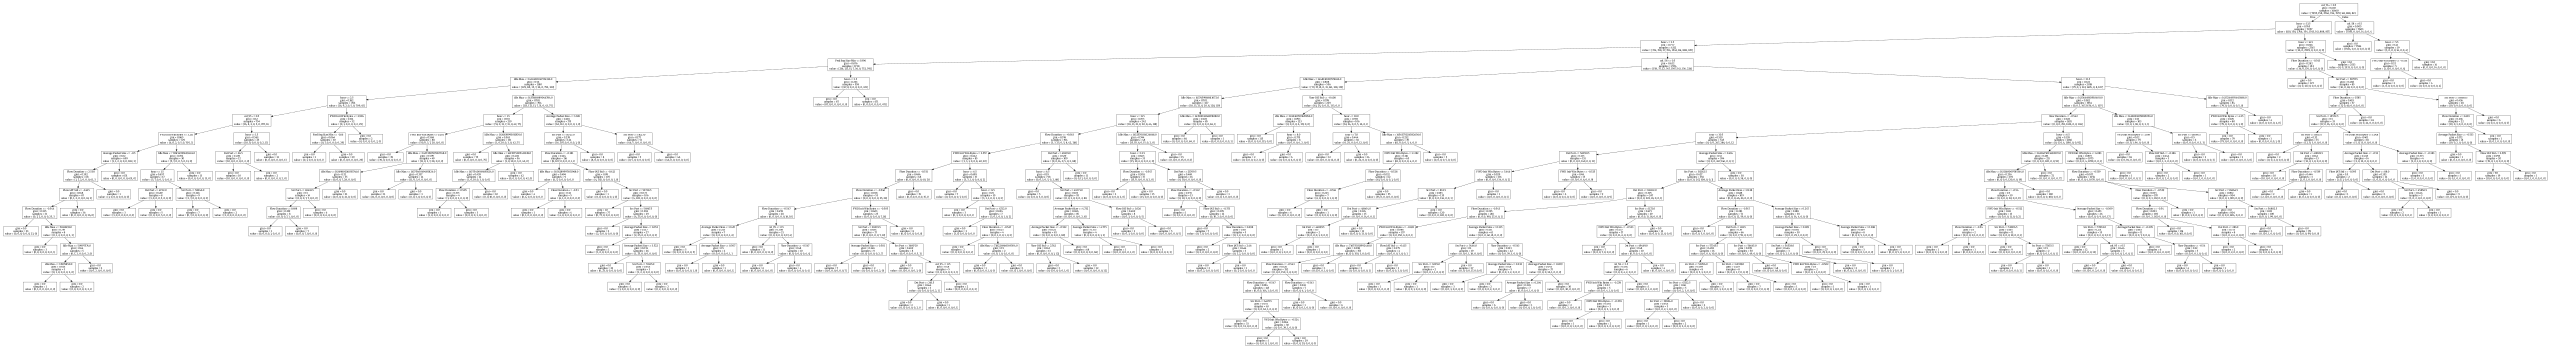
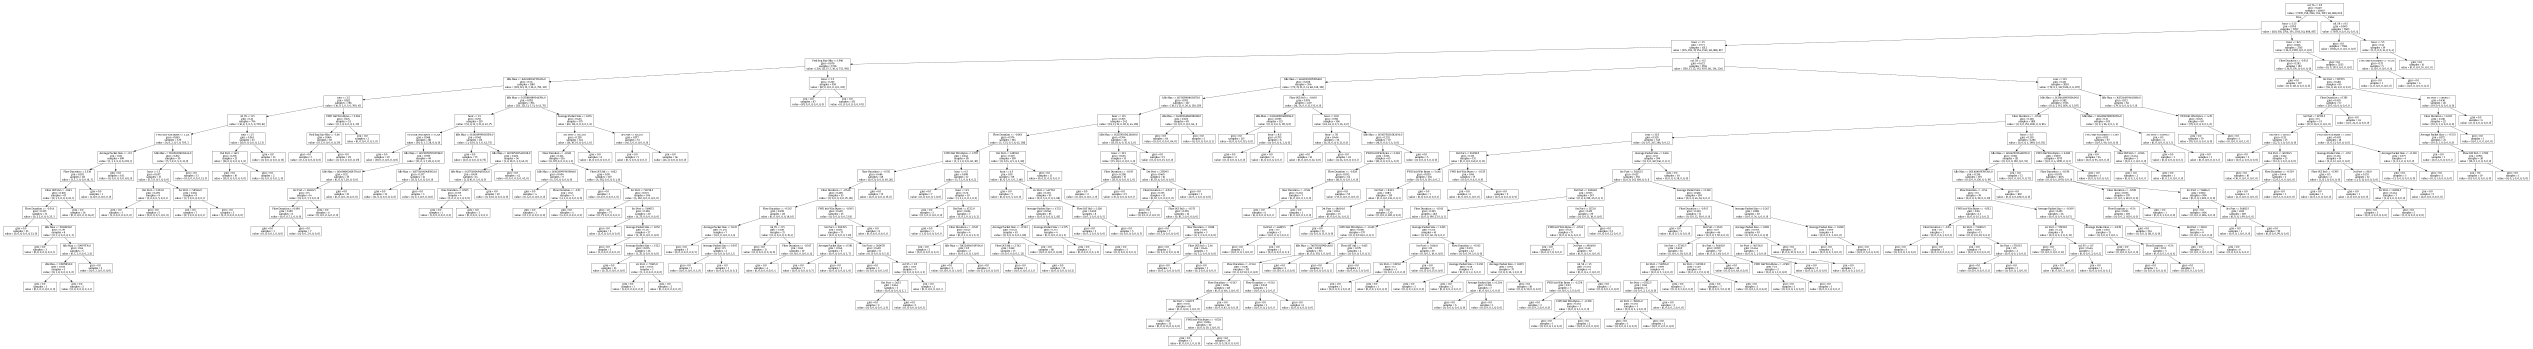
(2265, 120) -> none
(757, 268) -> none
(1658, 268) -> none
none -> (1222, 305)
(1241, 324) -> (1164, 324)
